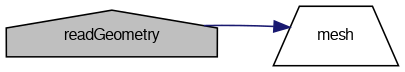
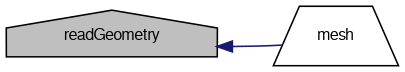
(239, 26) -> (257, 46)
